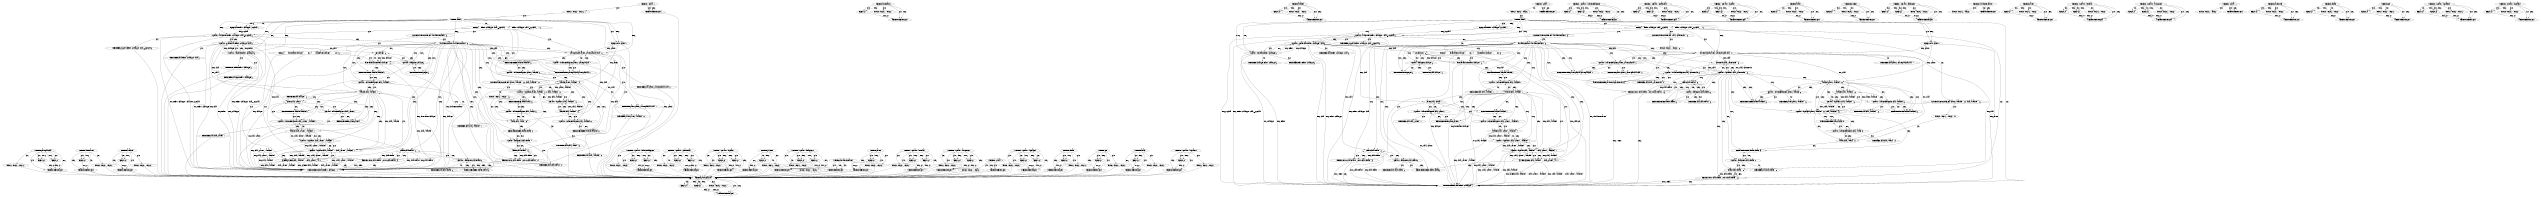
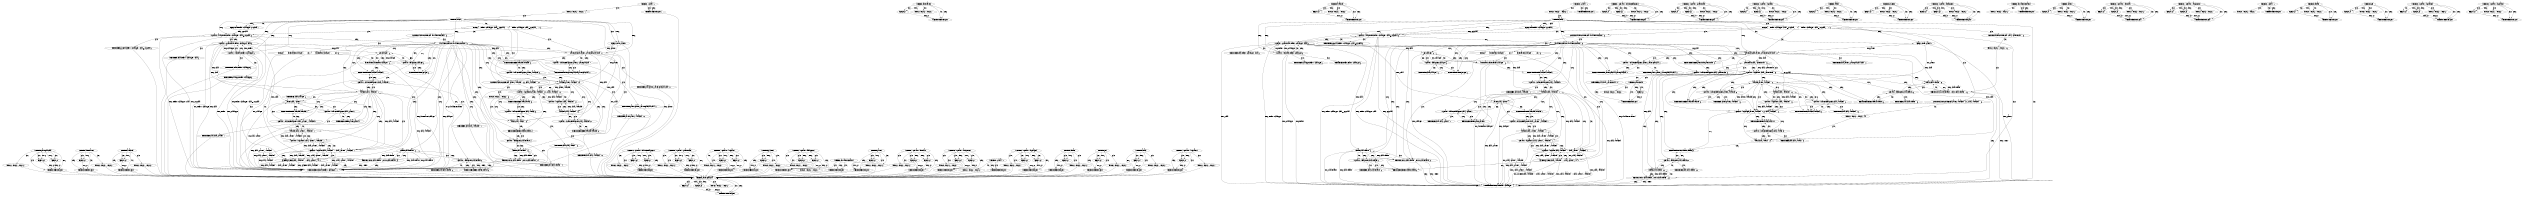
(1652, 80) -> (1665, 75)
